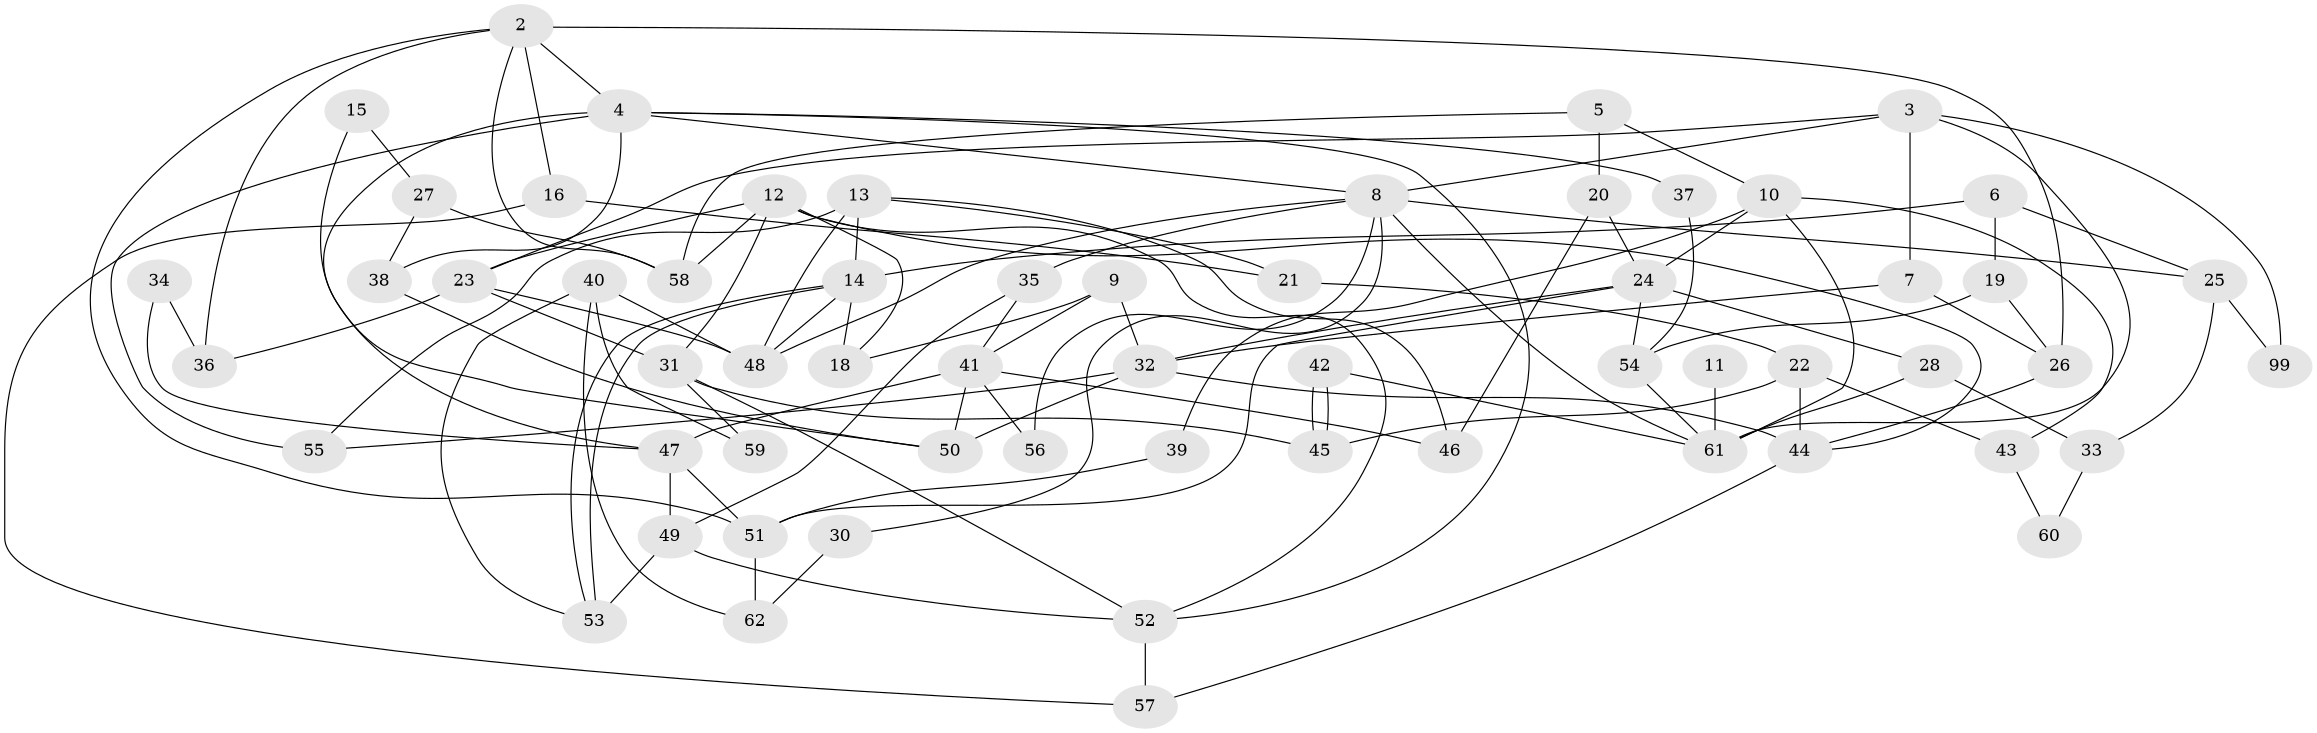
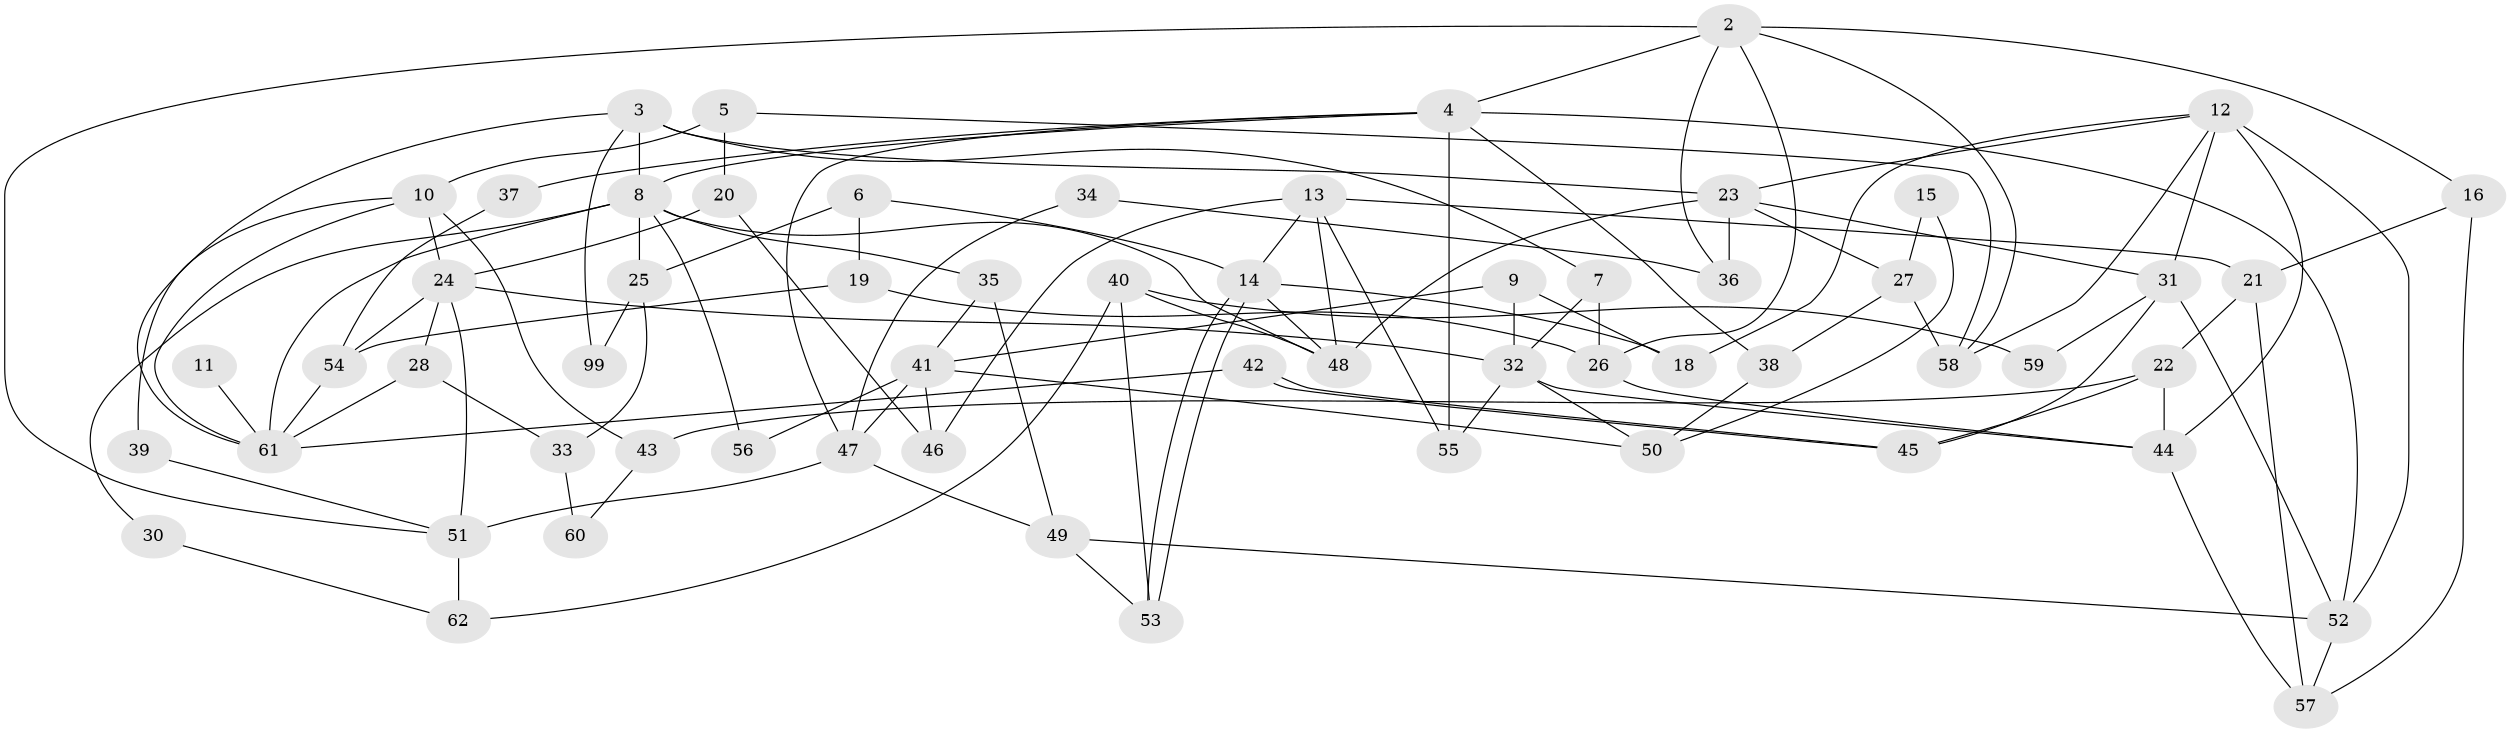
none -> (1817, 239)
none -> (2280, 513)
